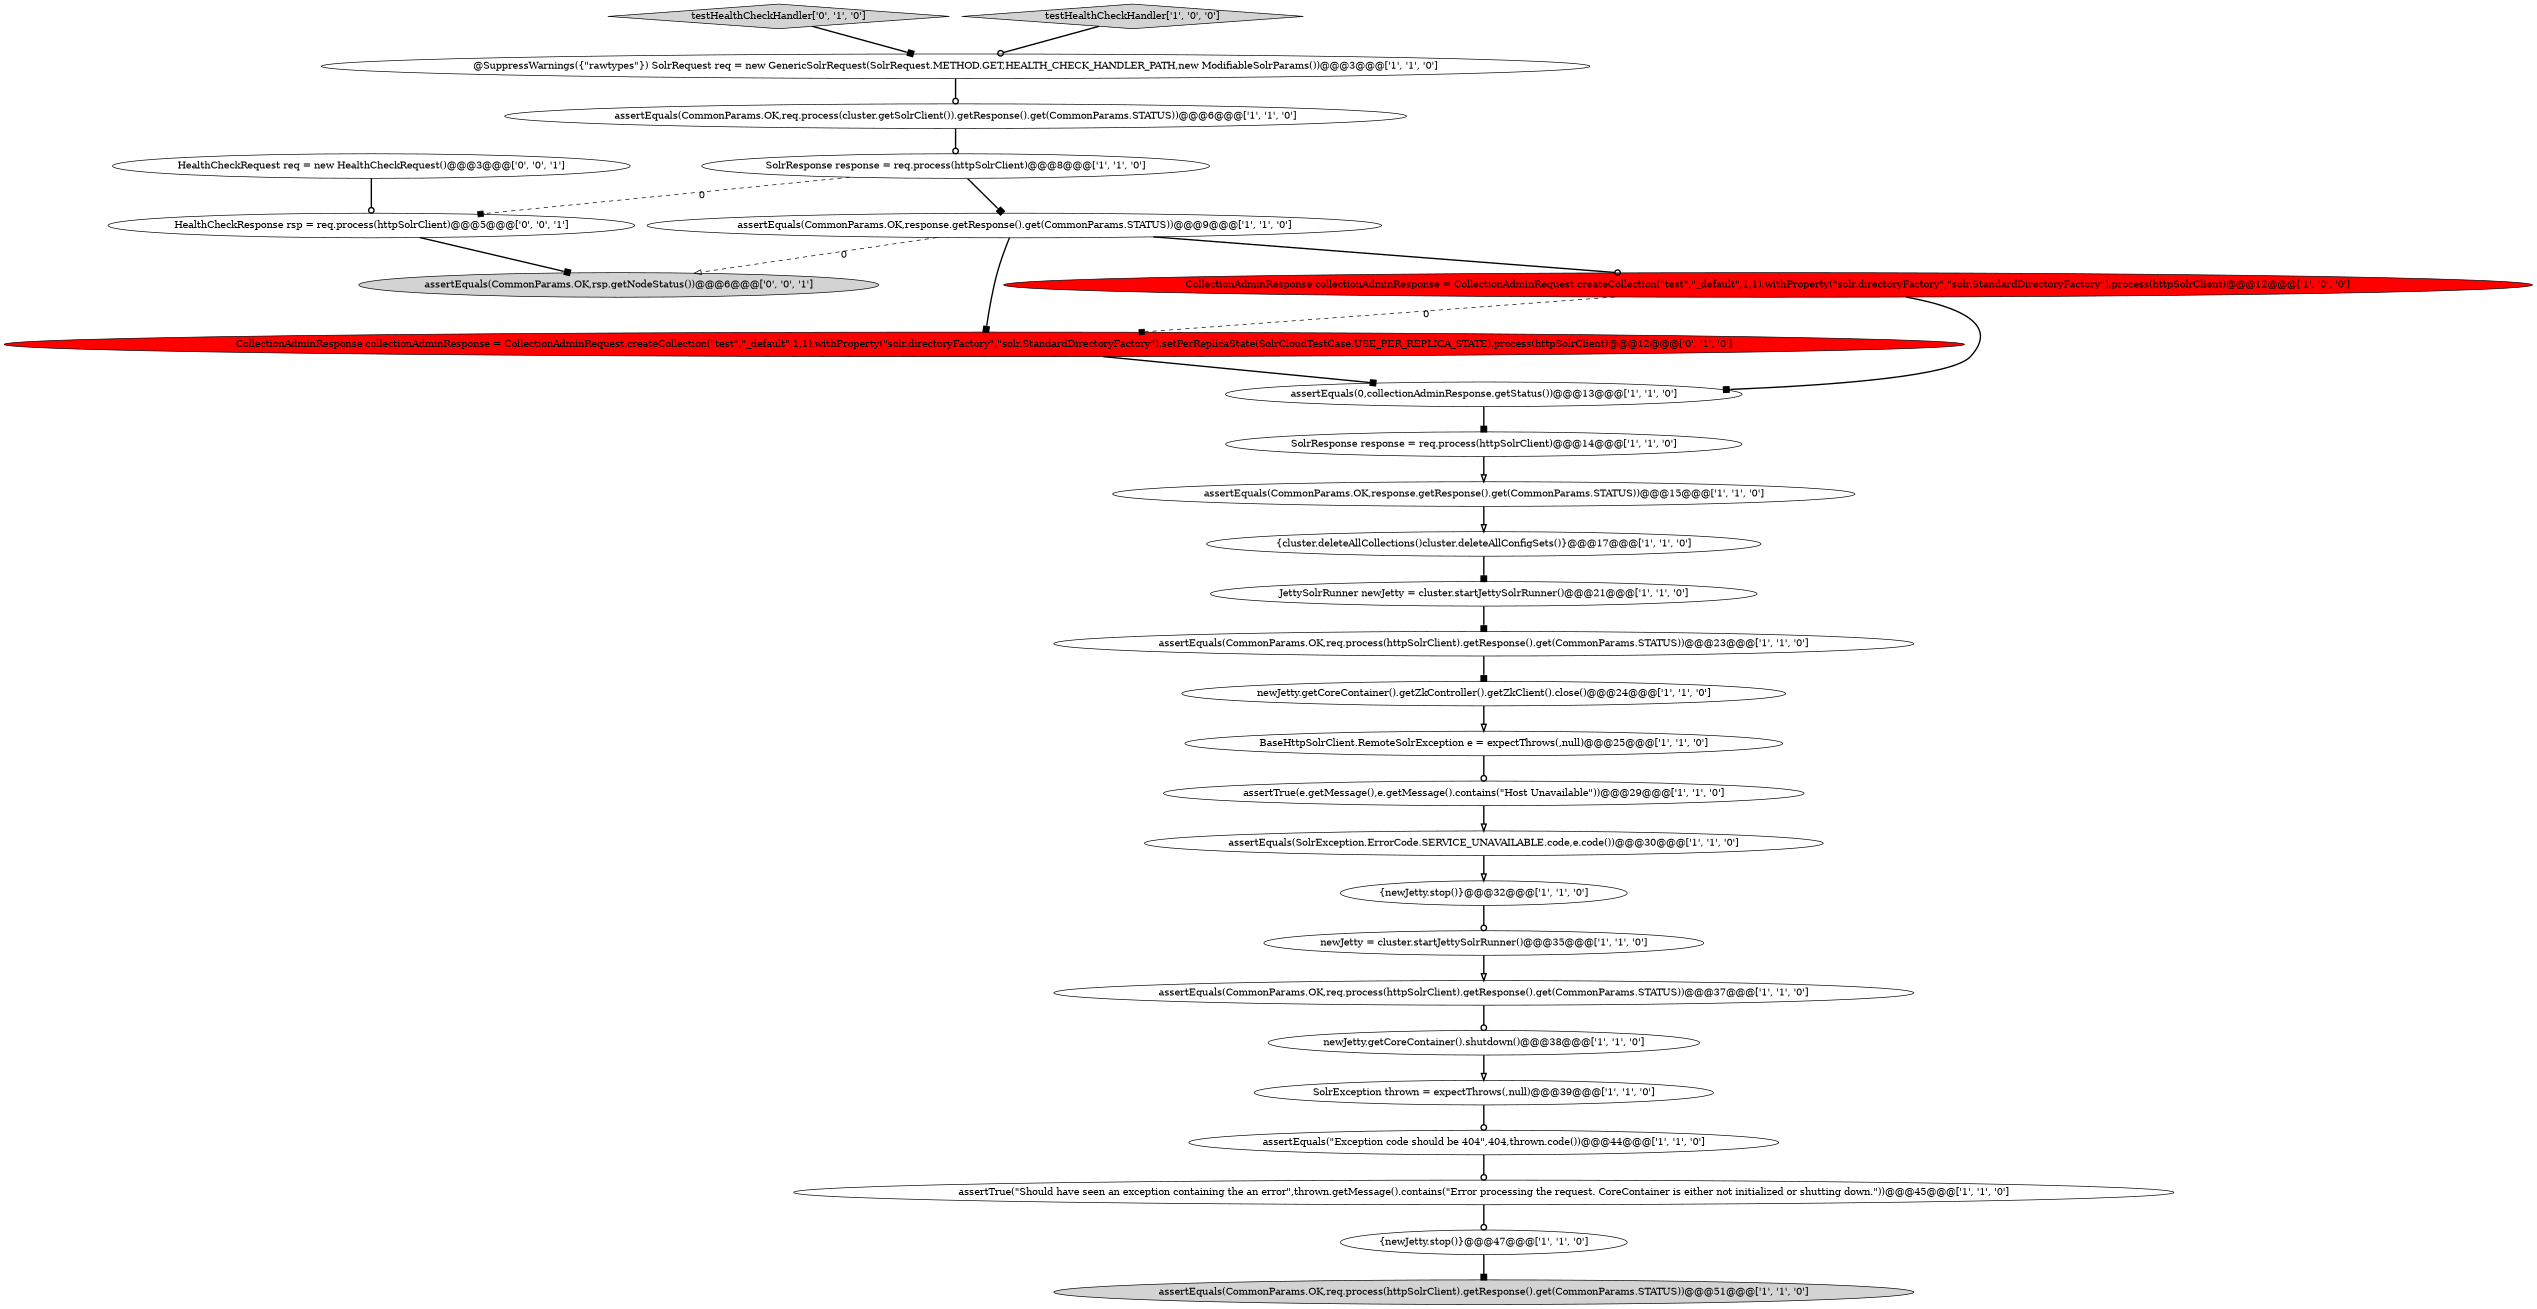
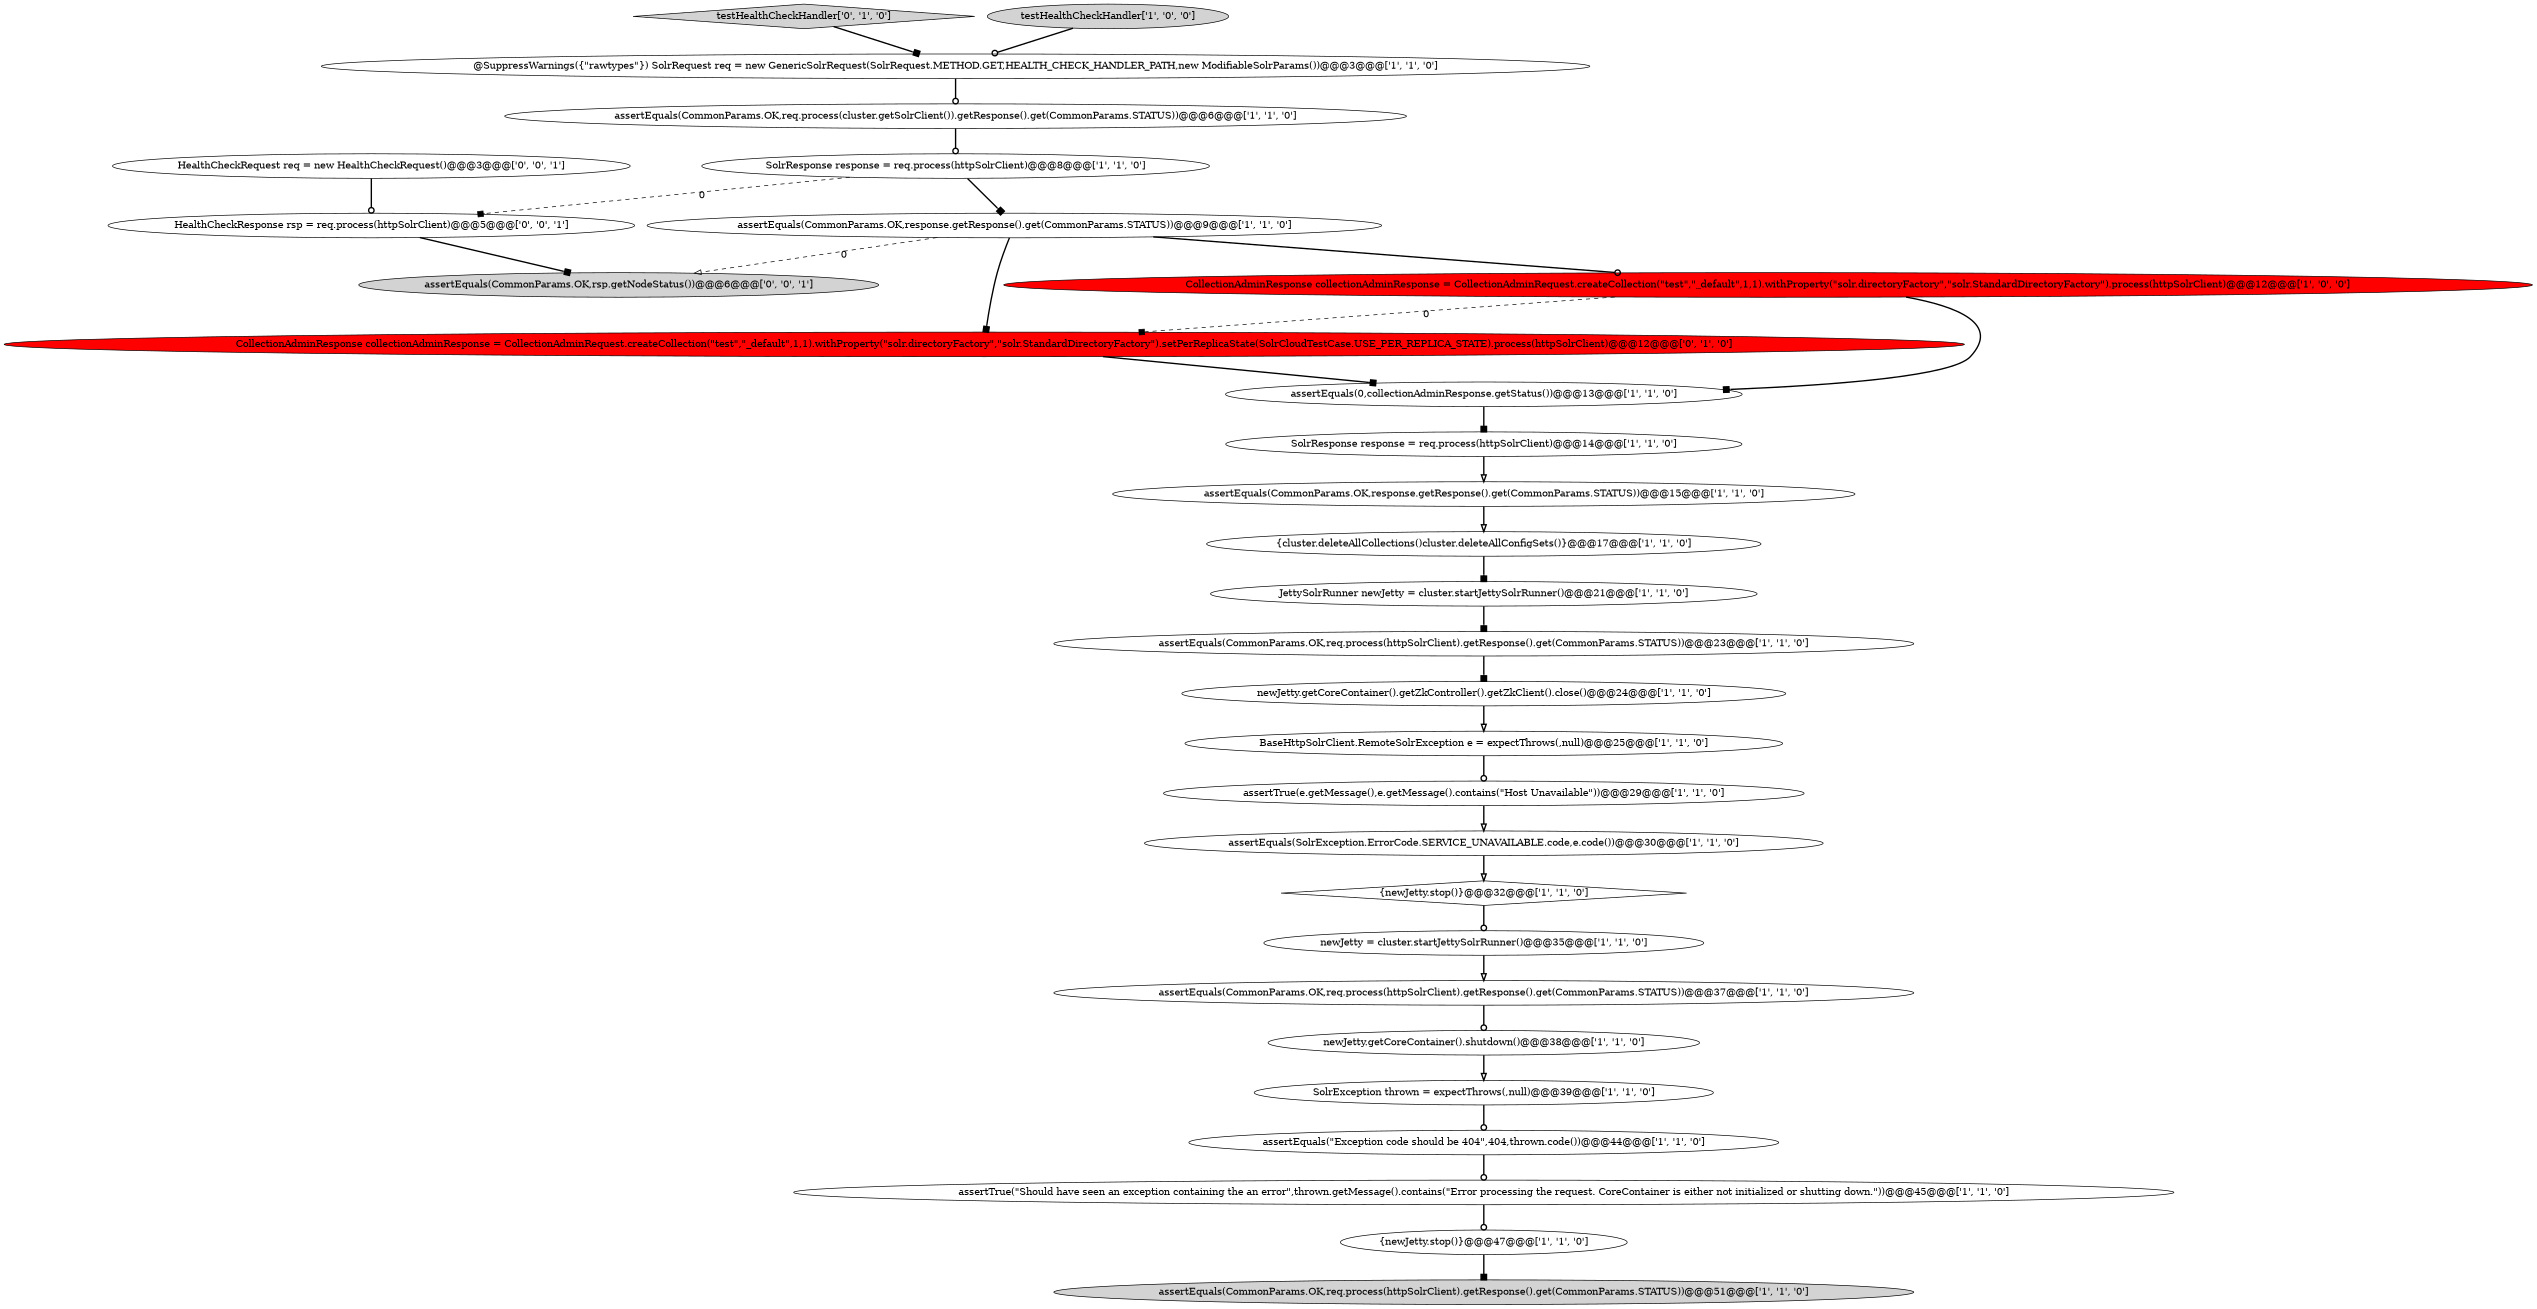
(1133, 16) -> (1108, 16)
(1484, 893) -> (1484, 893)
